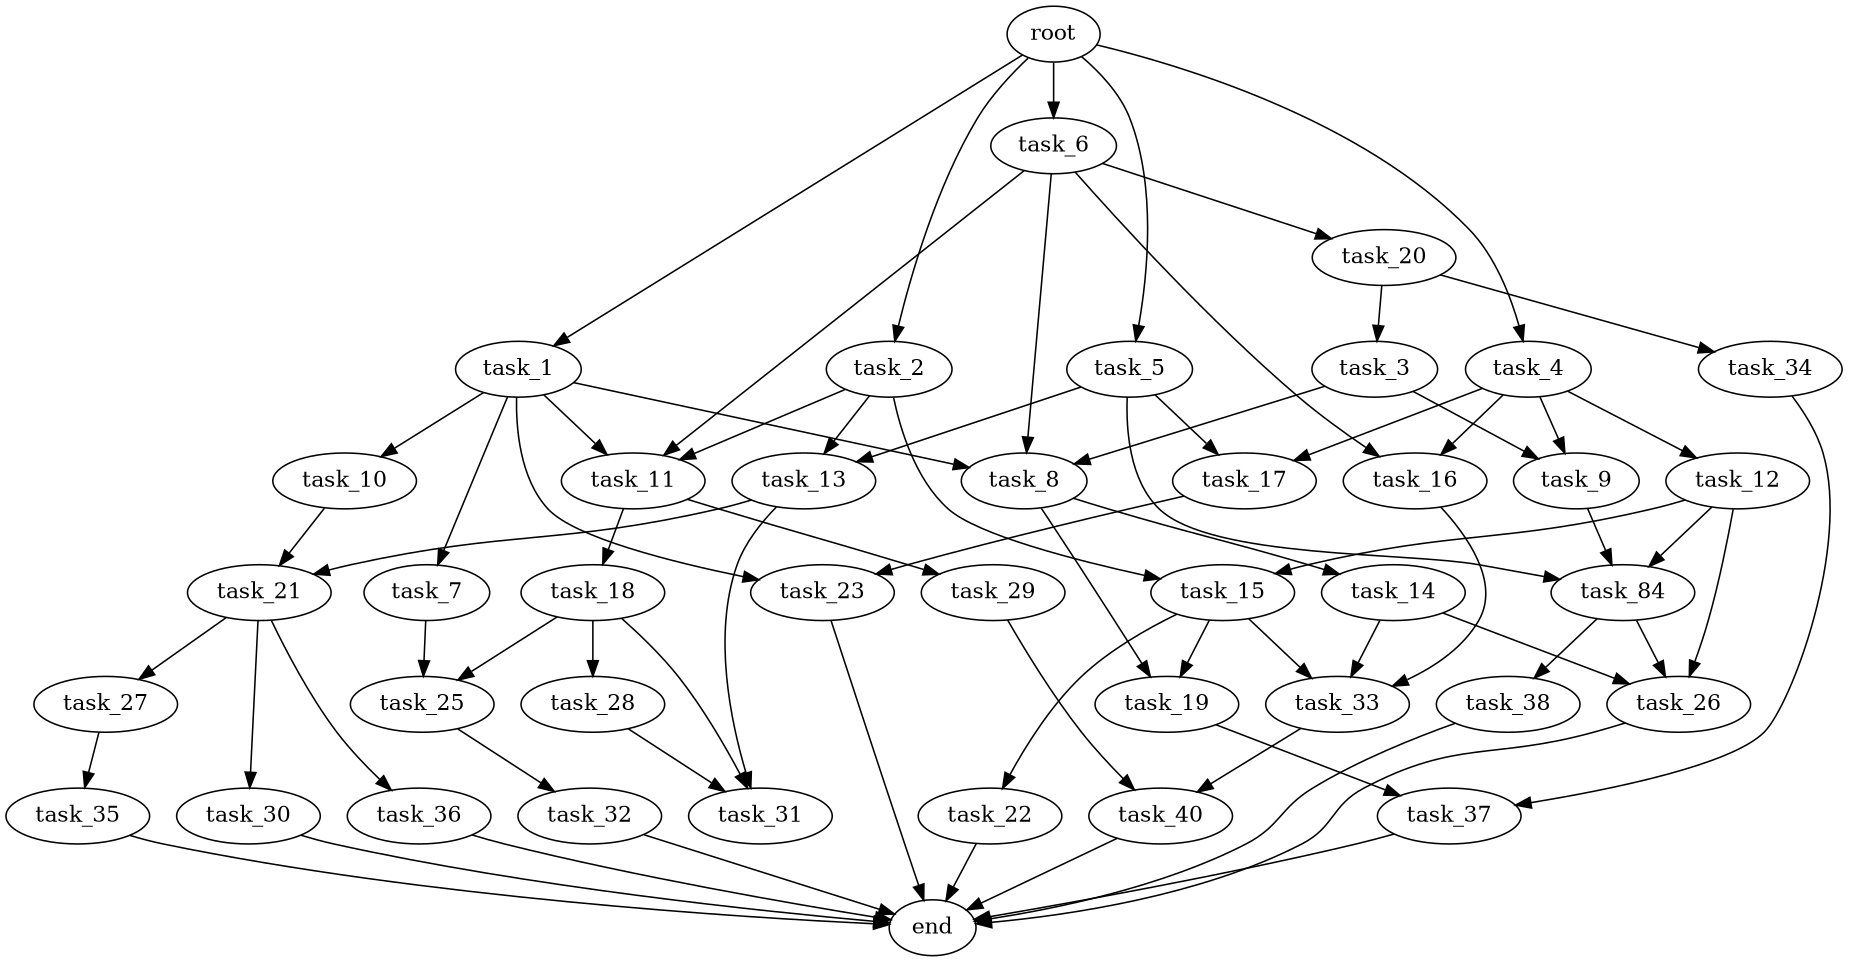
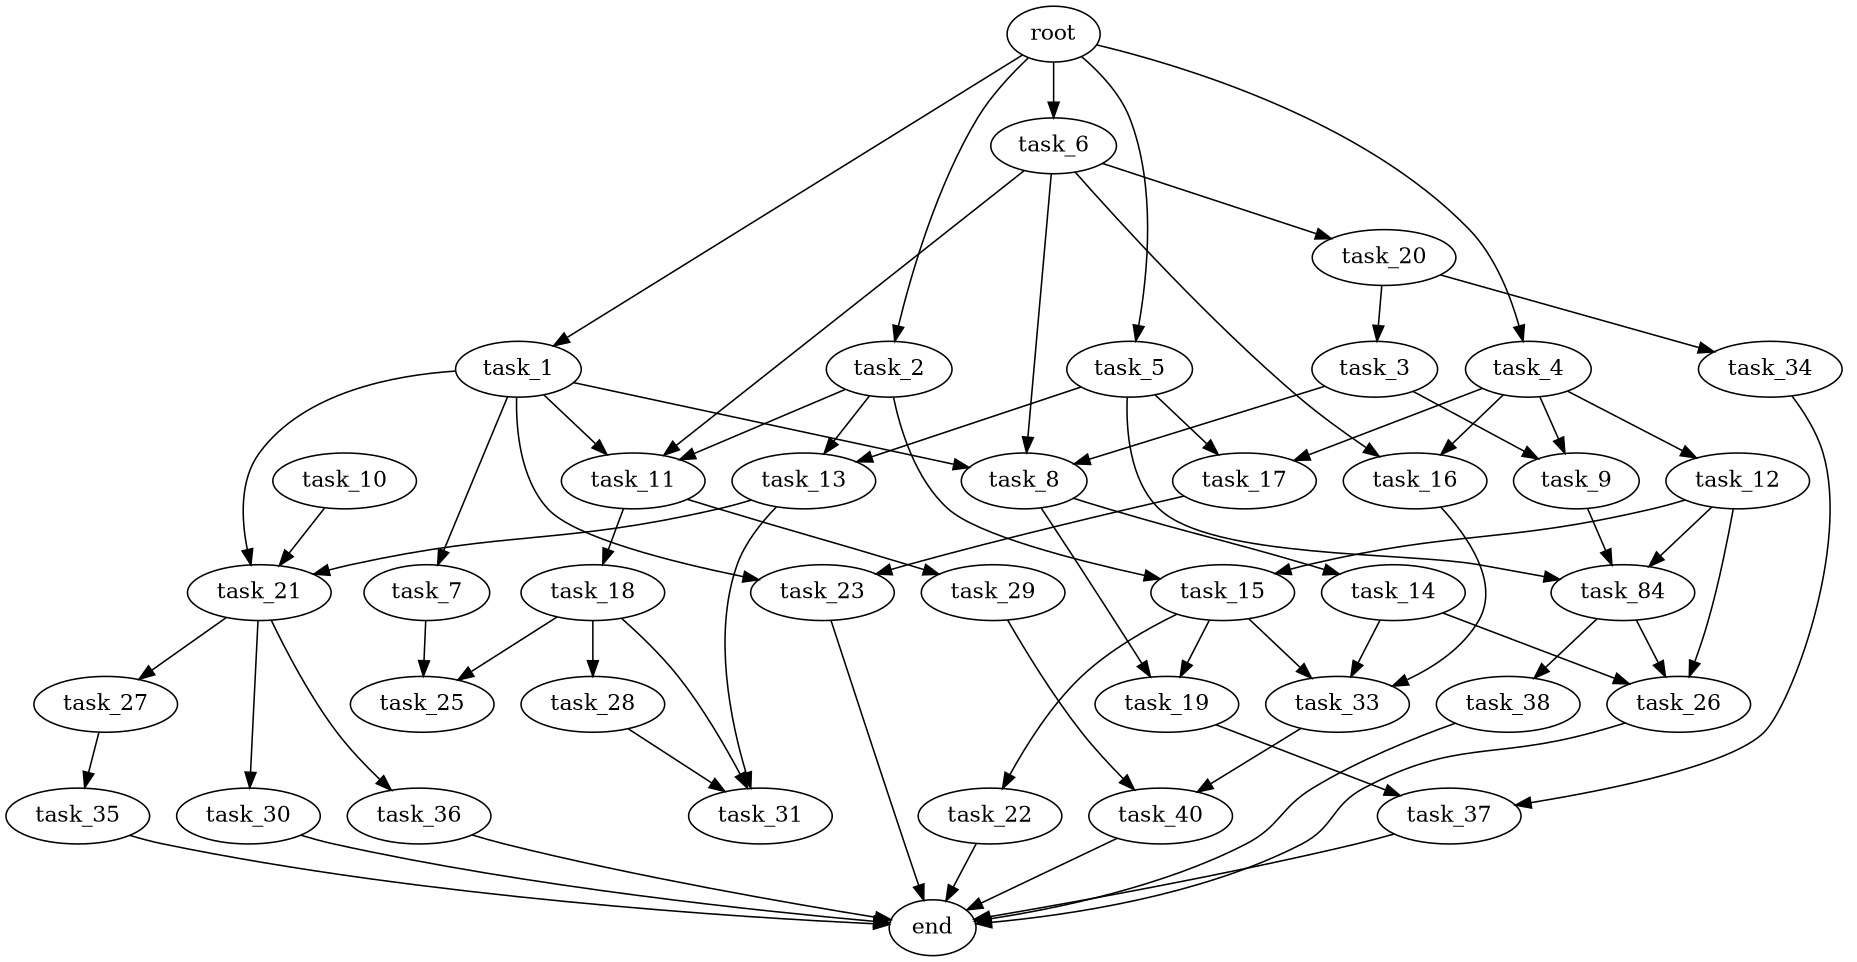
(439, 420) -> (303, 413)
(590, 816) -> none
